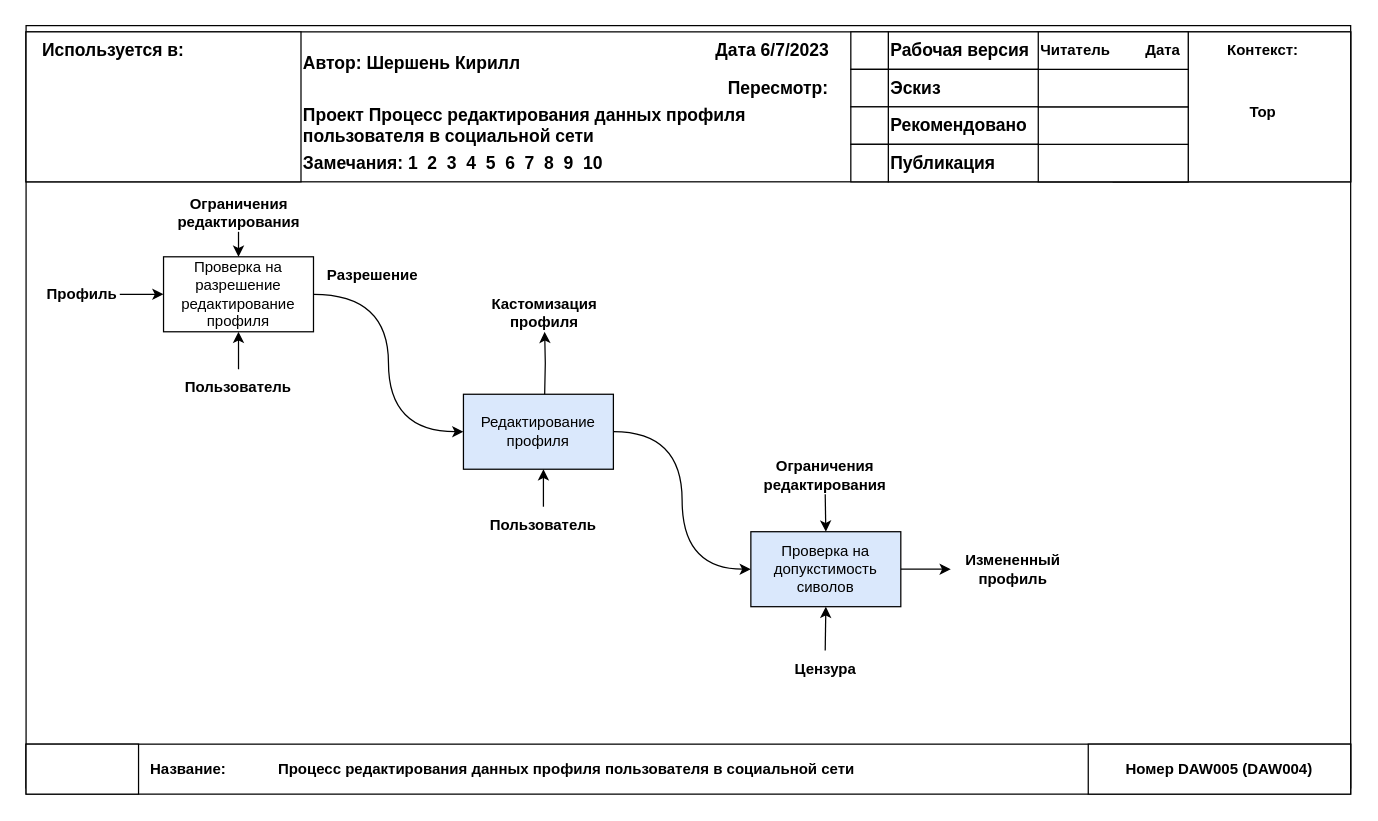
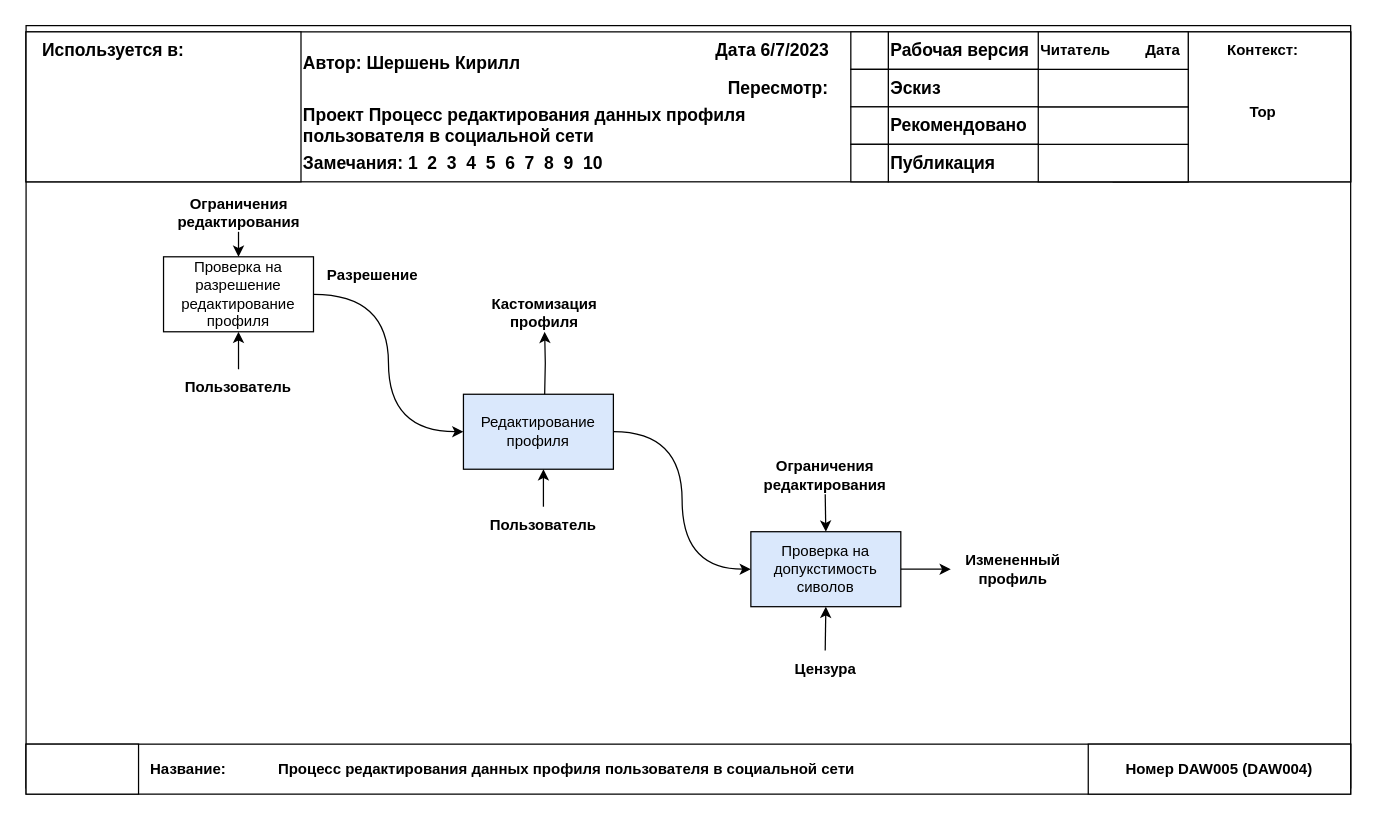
(82, 294) -> none
(137, 294) -> none
